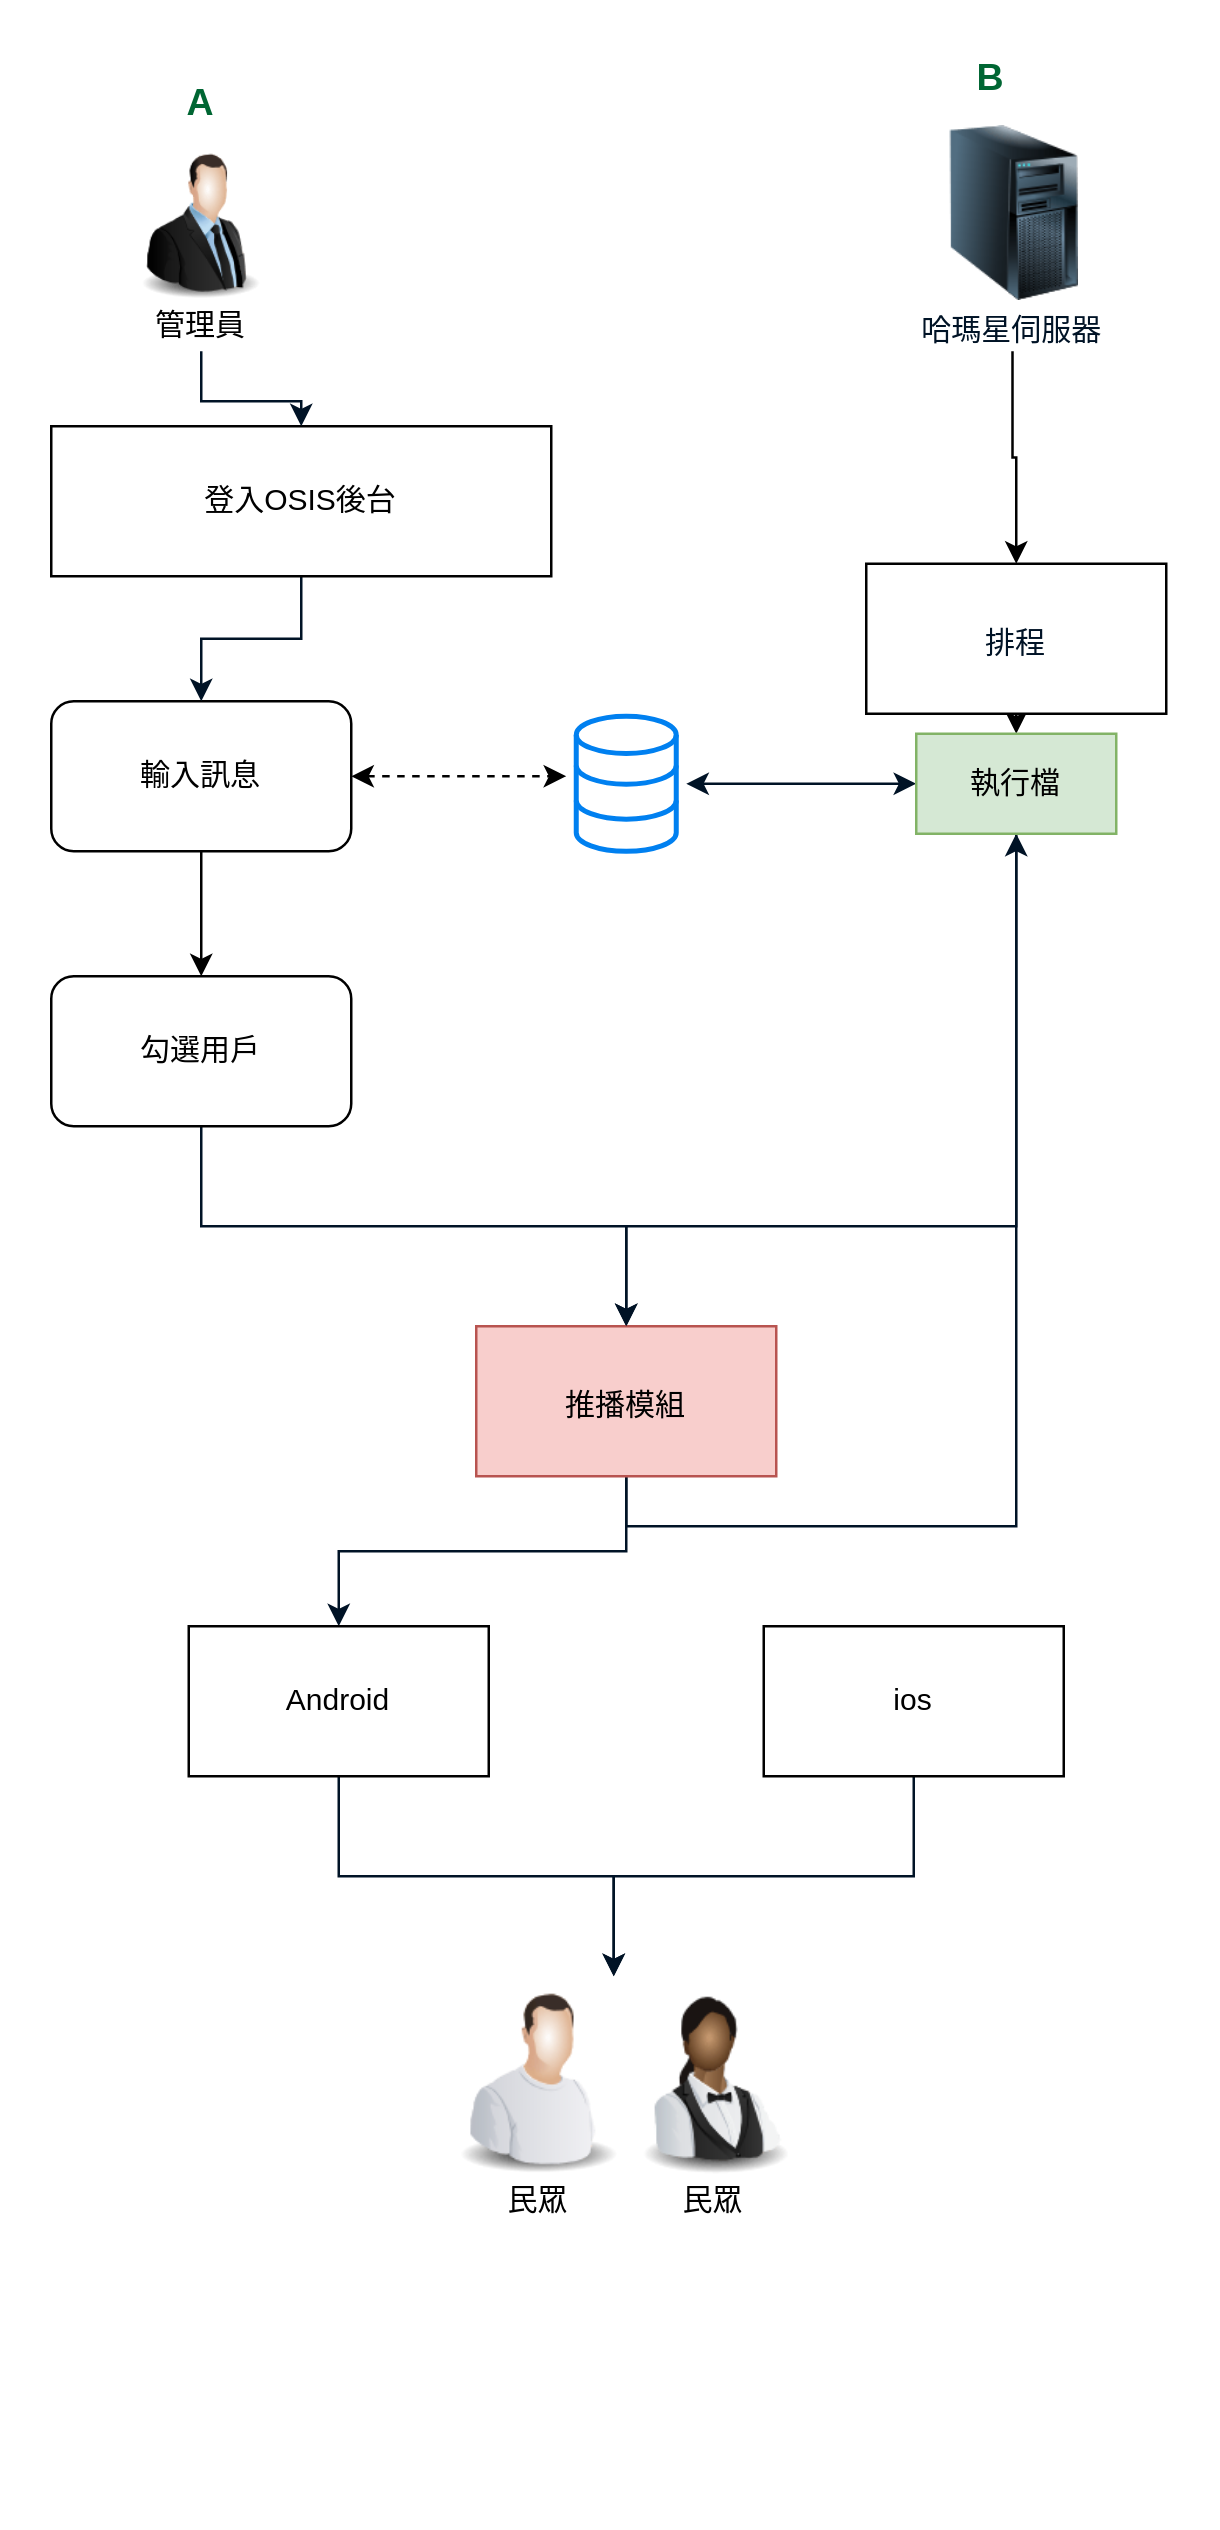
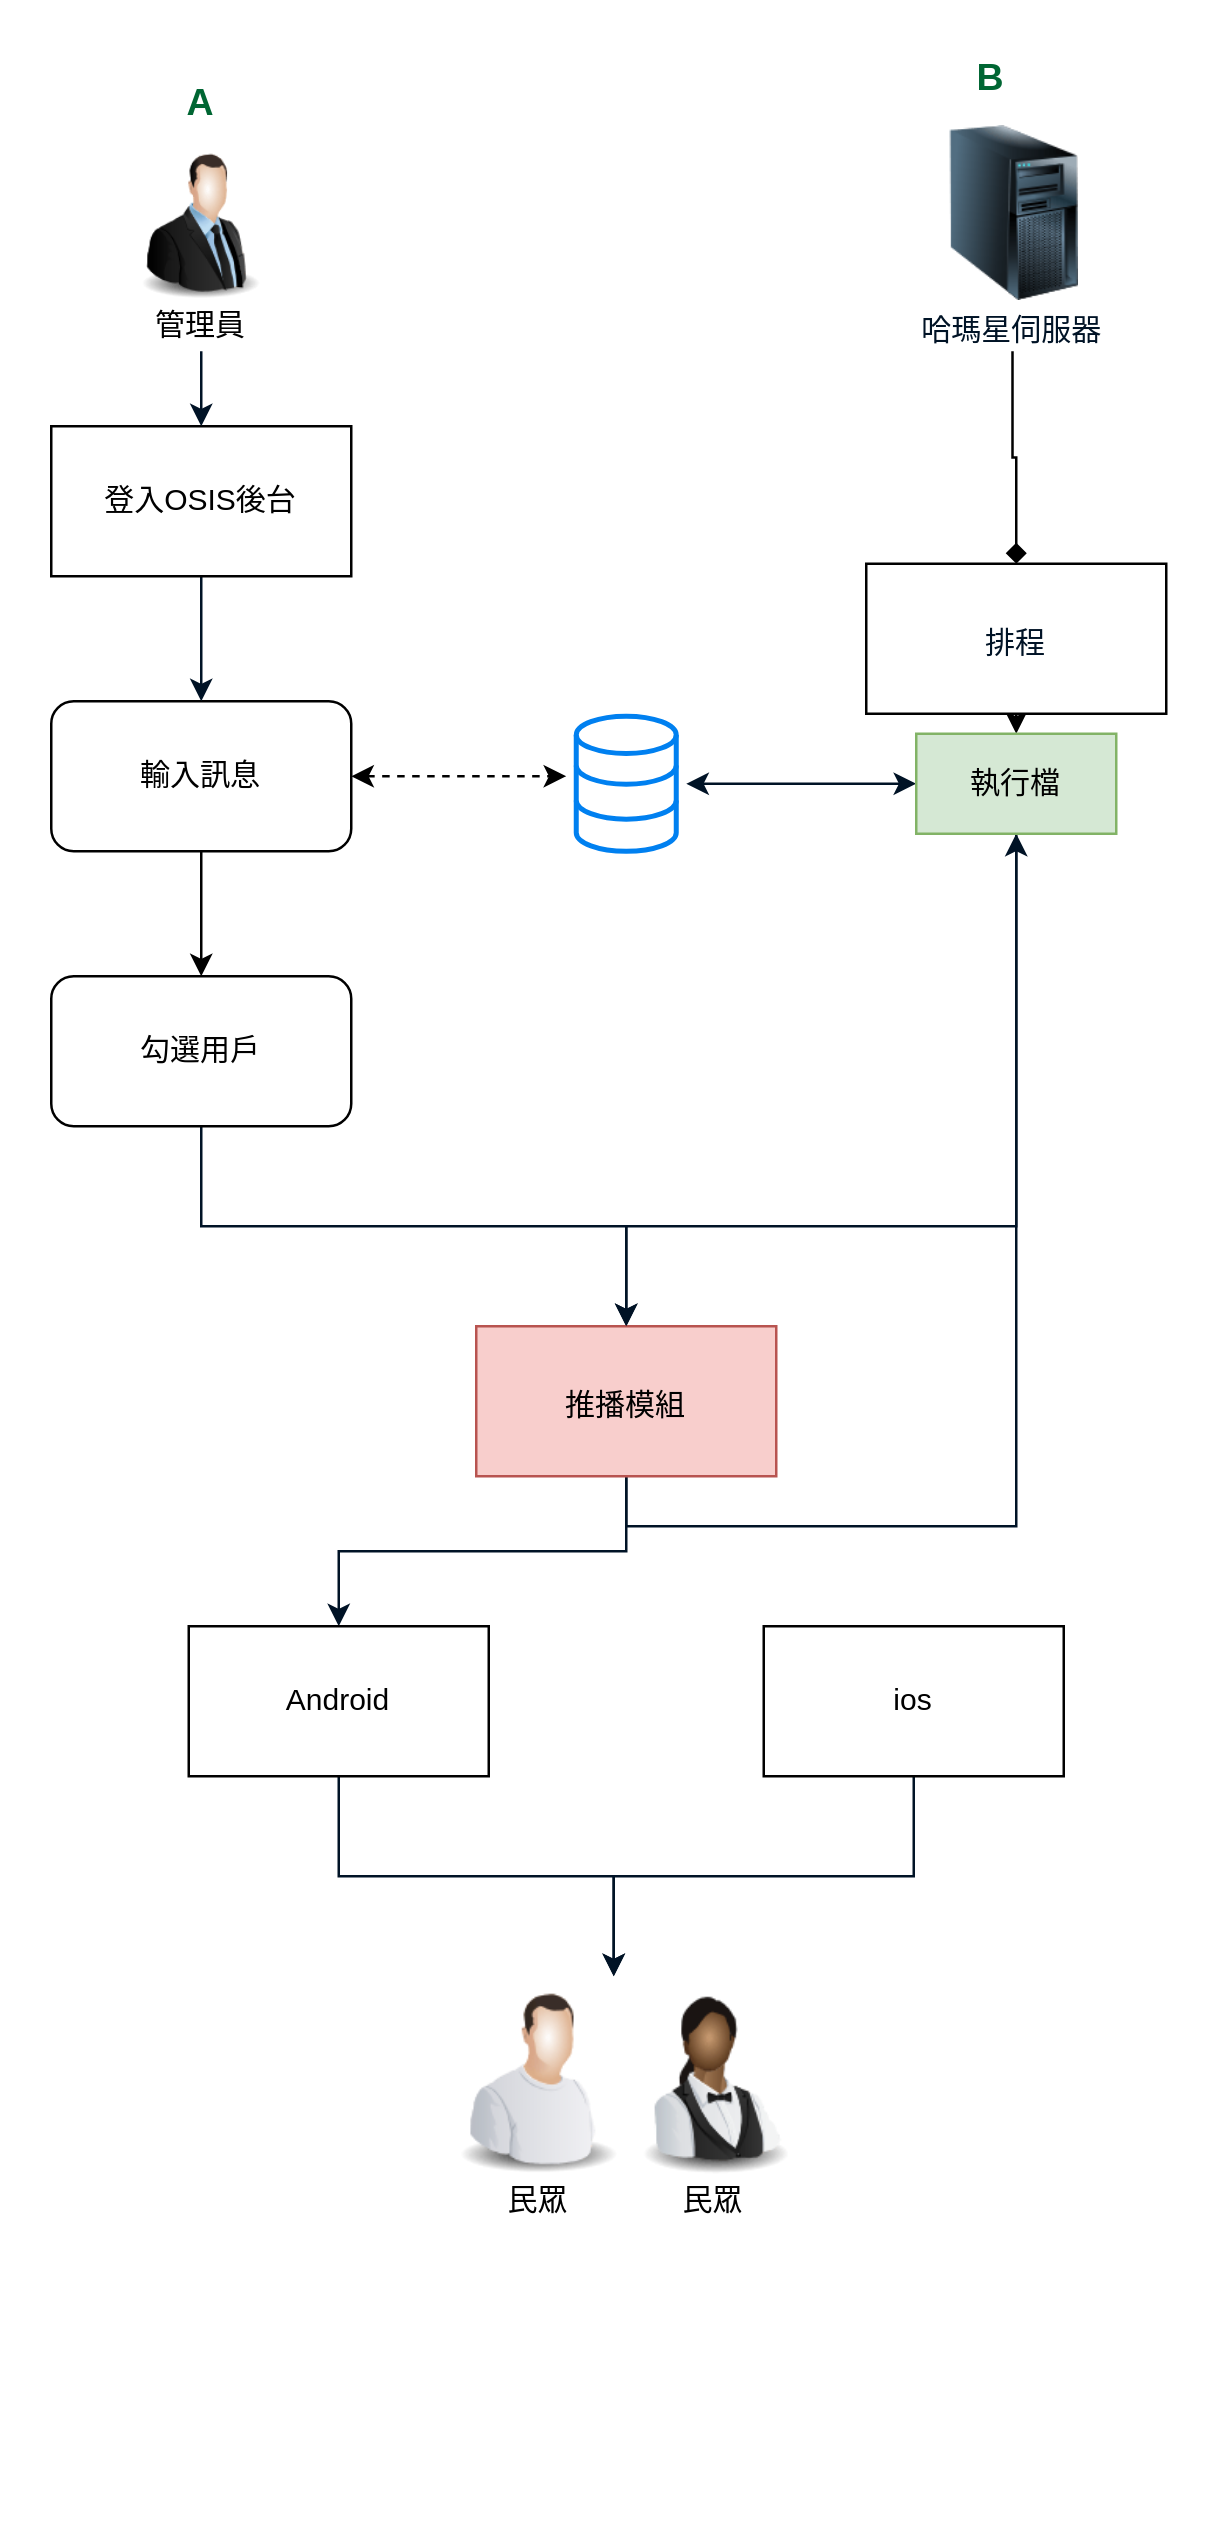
(301, 501) -> (201, 501)
(1016, 544) -> (1016, 543)
